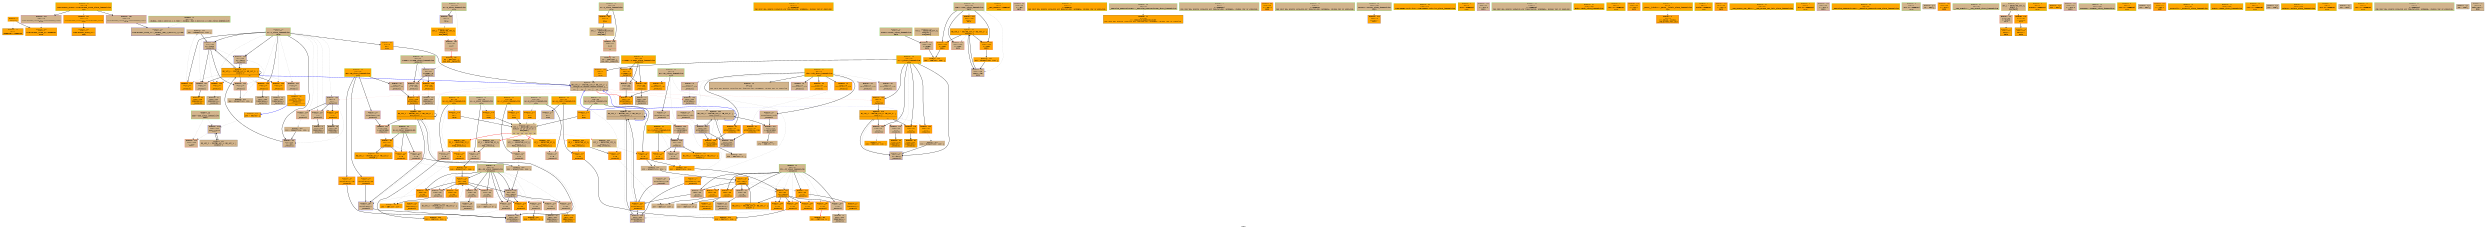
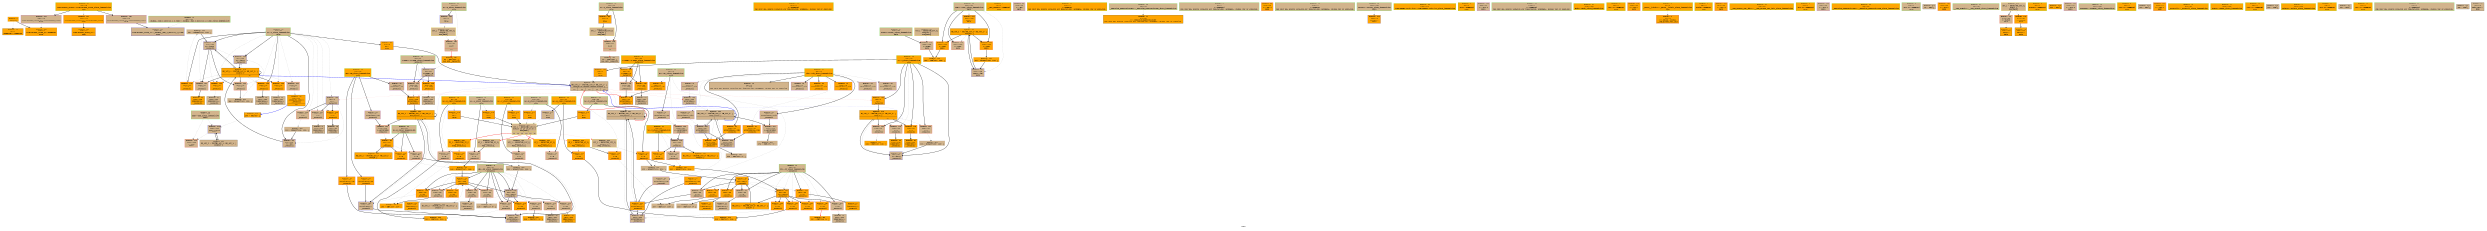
(443, 32) -> (443, 32)
(616, 108) -> (616, 108)
(318, 122) -> (318, 122)
(926, 129) -> (926, 129)
